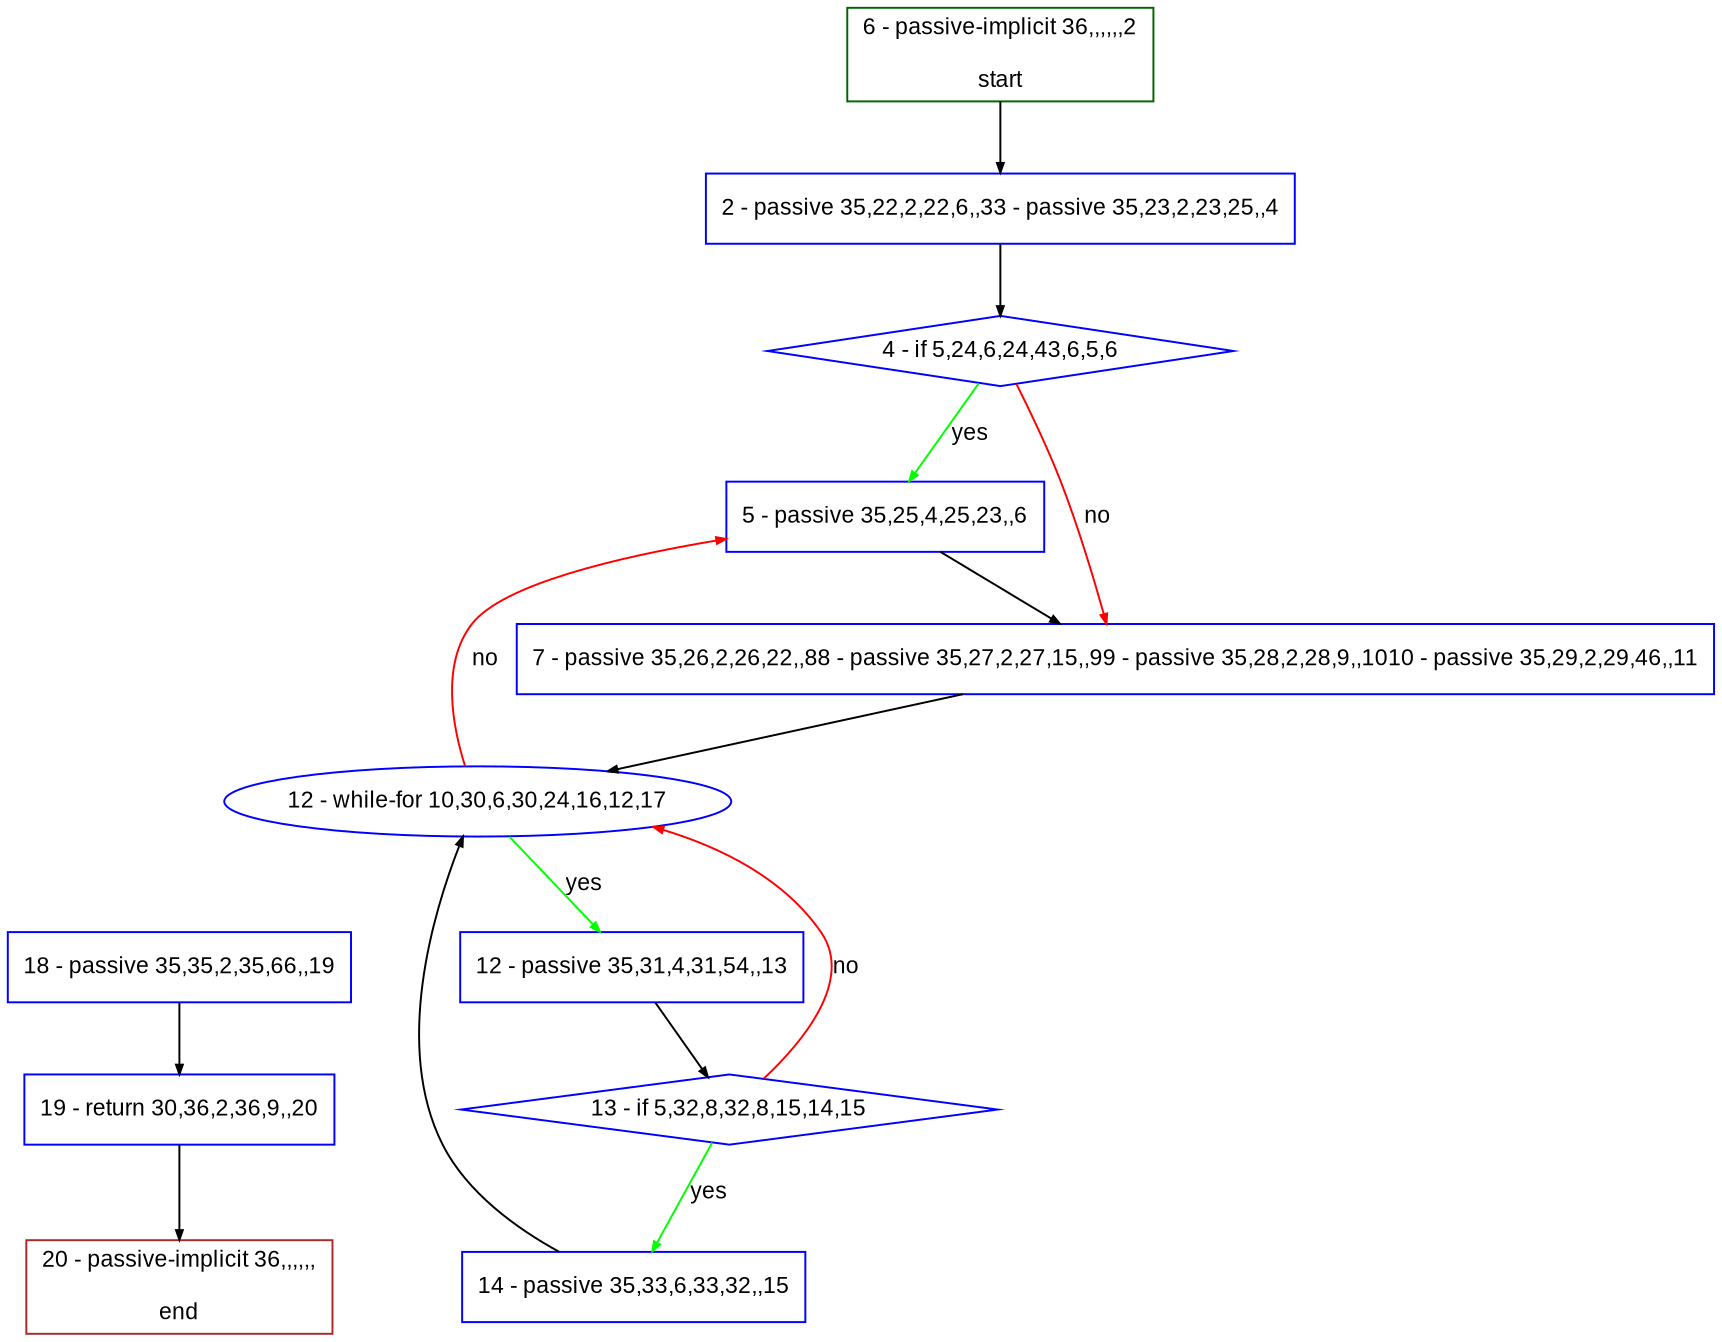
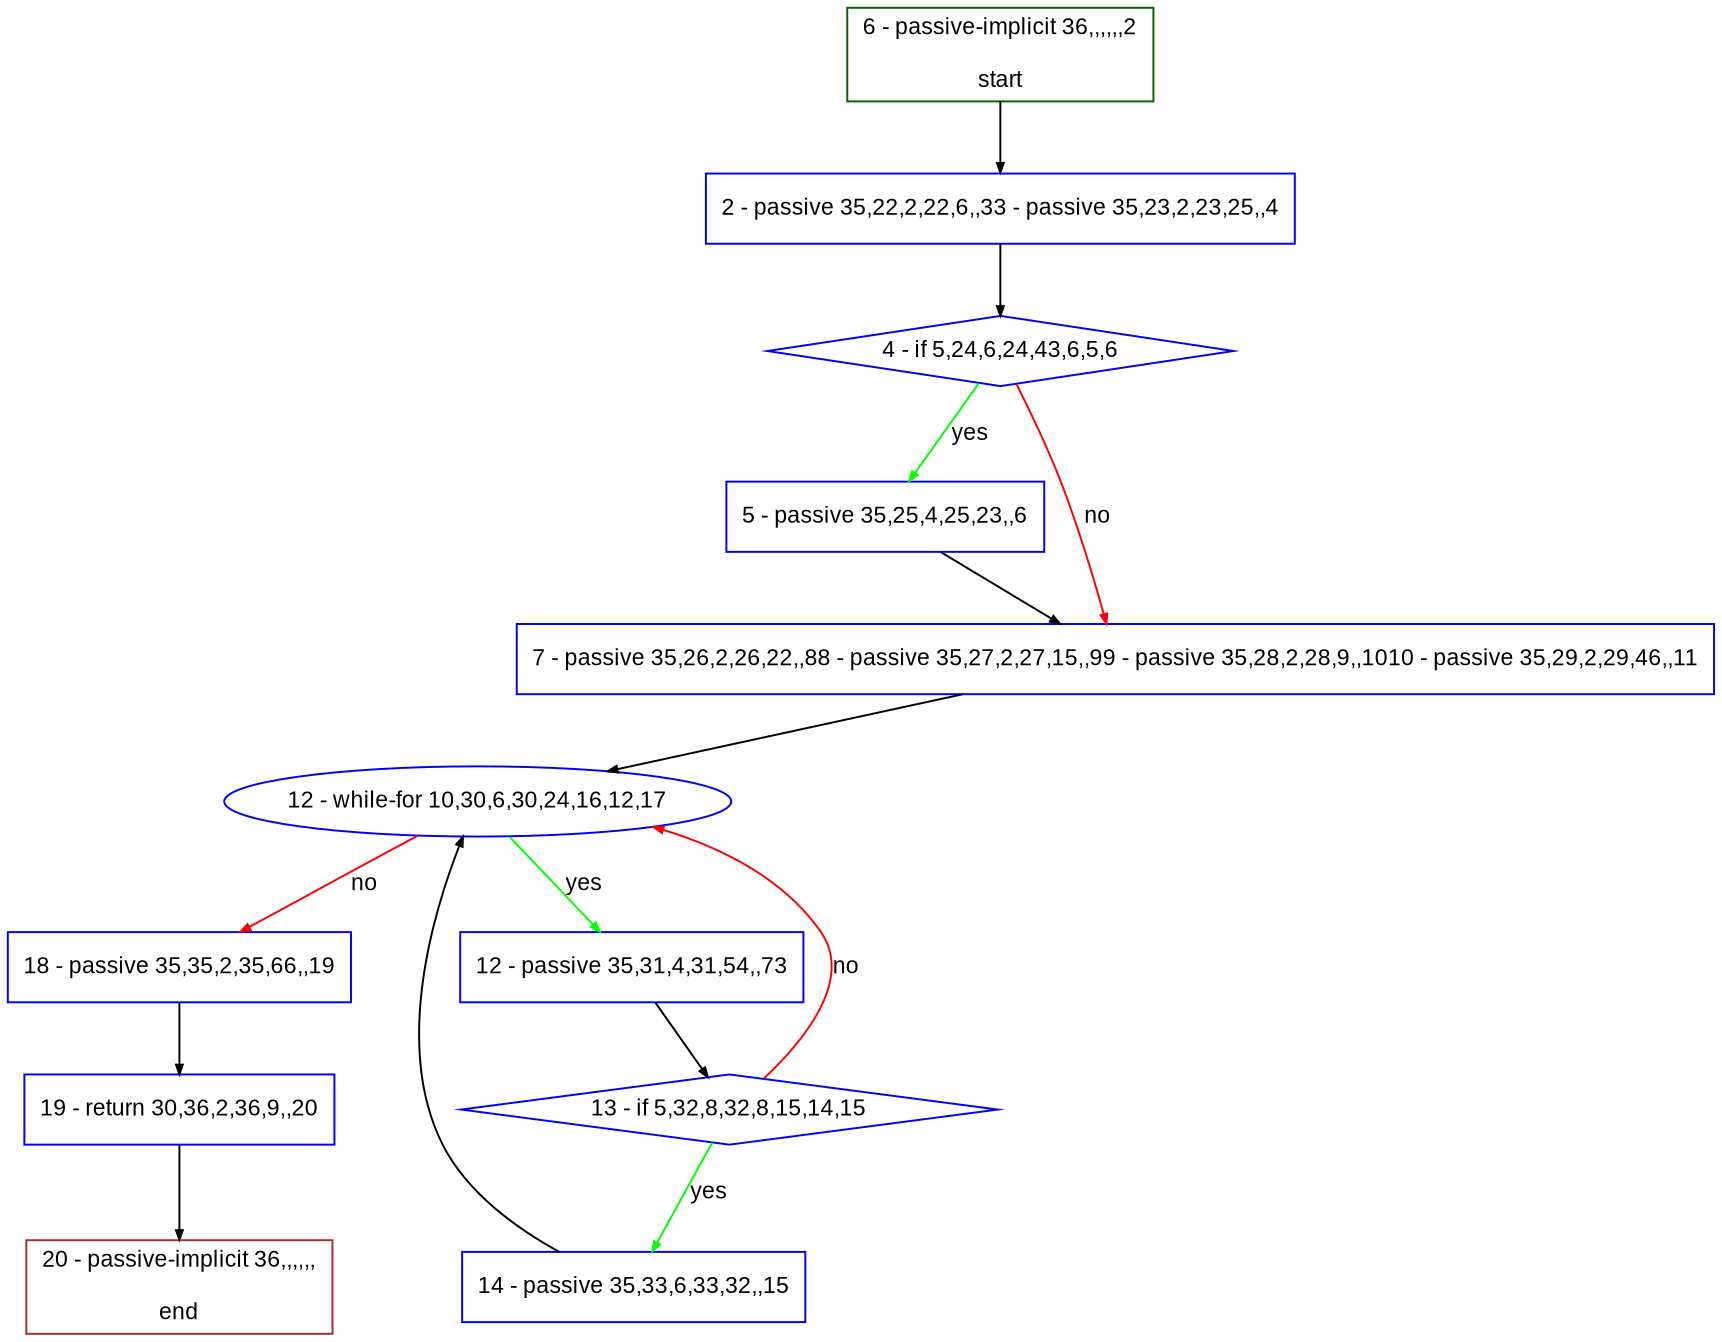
(519, 592) -> (333, 881)
(632, 967) -> (632, 967)
